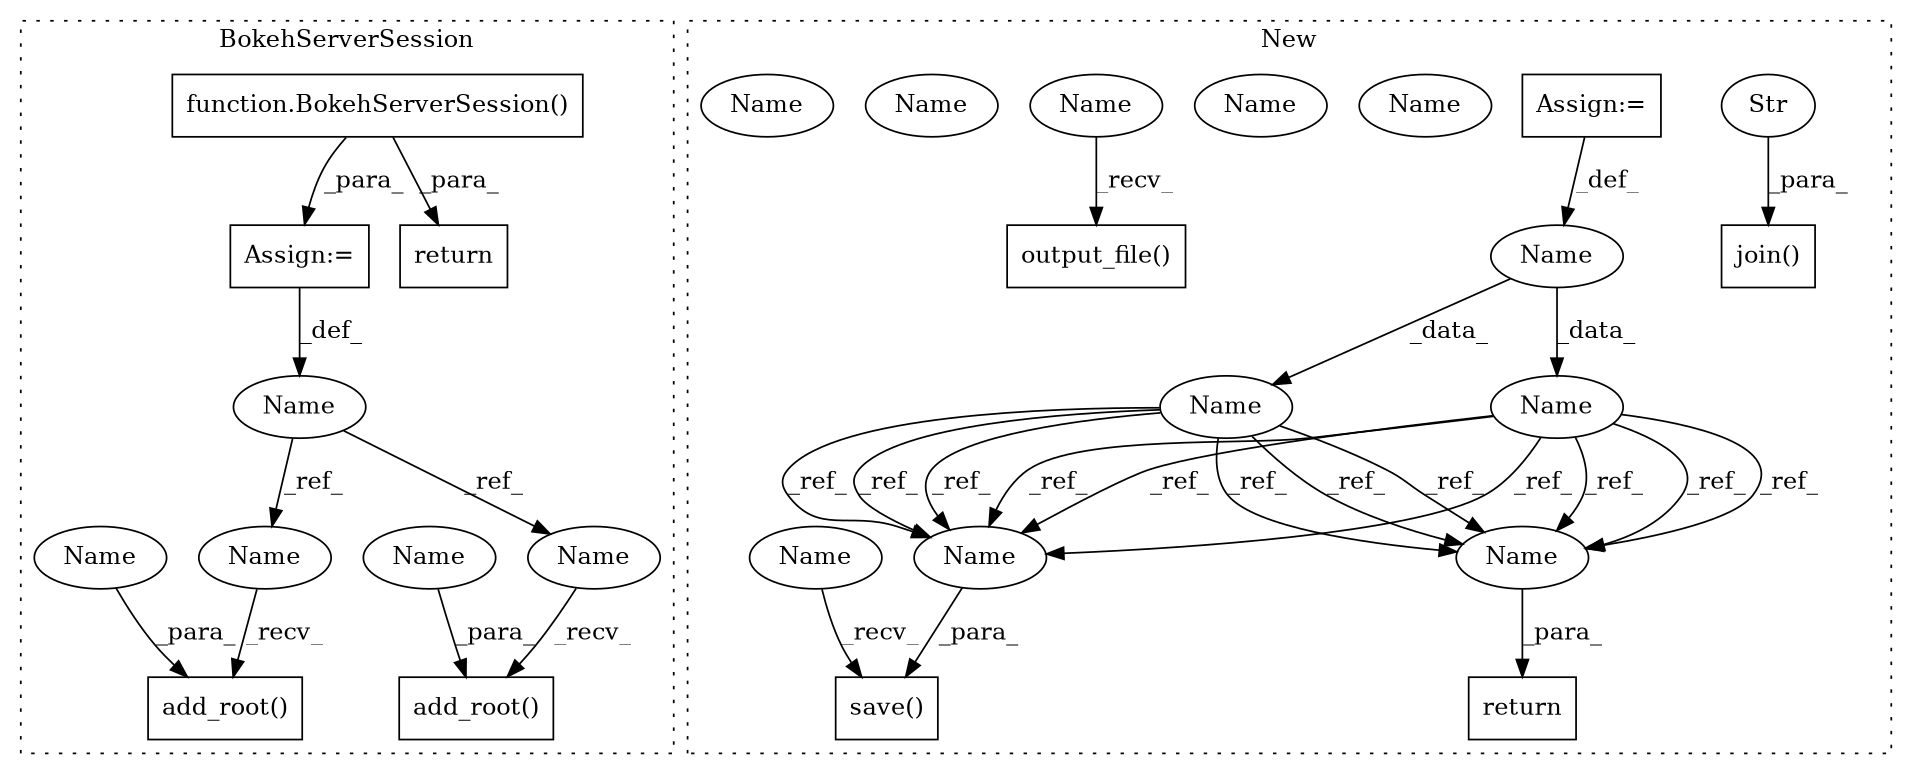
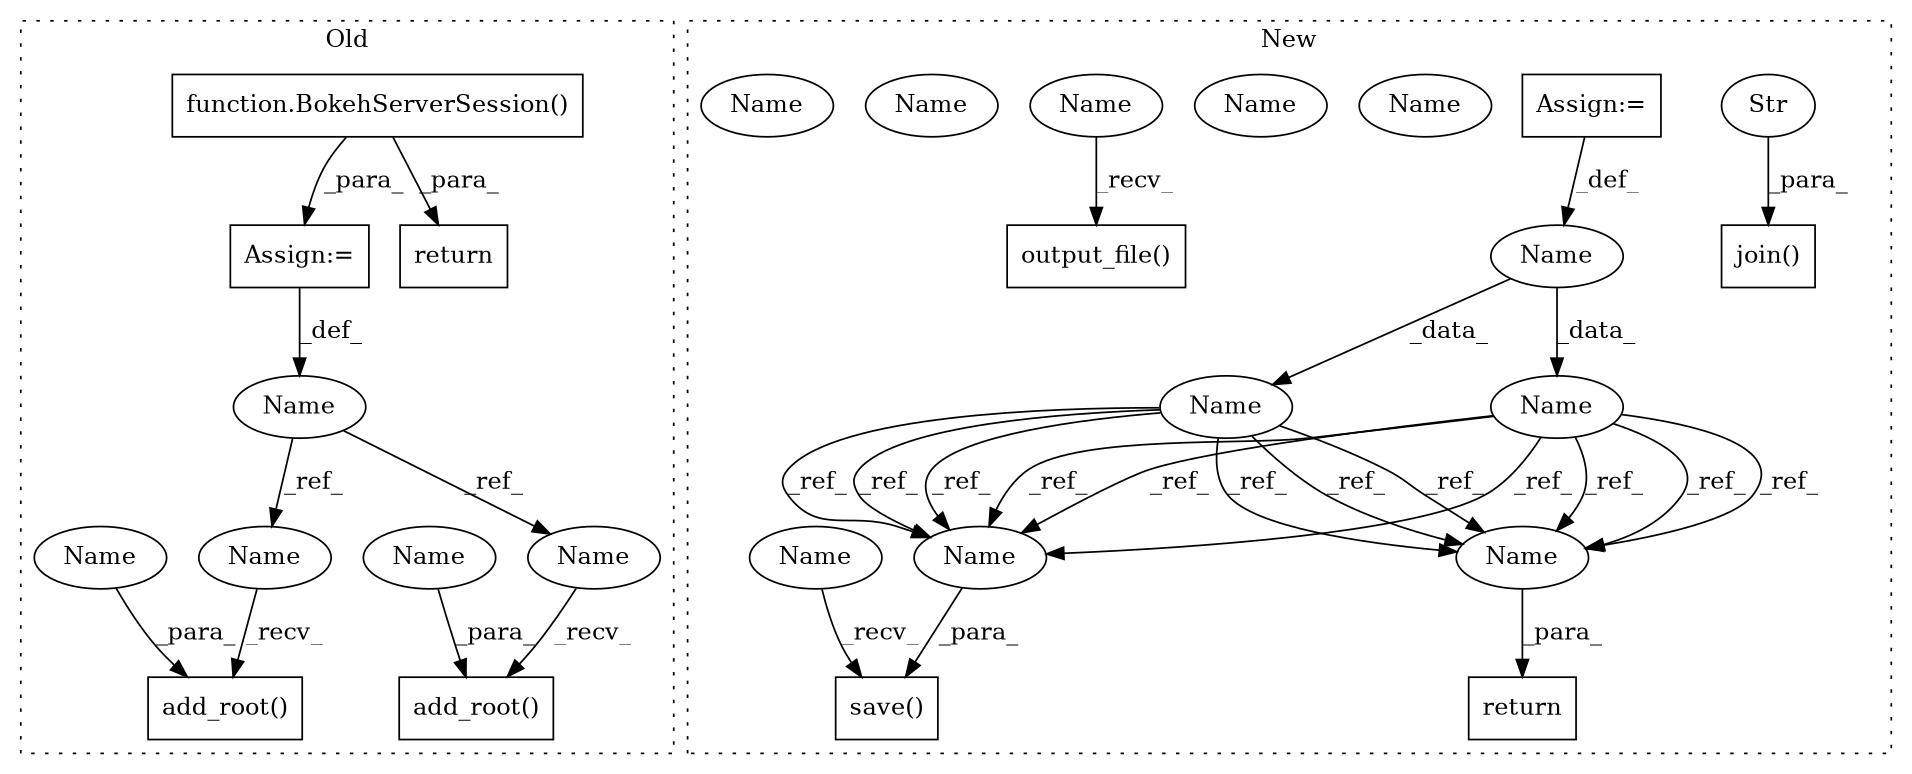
(347, 41) -> (347, 41)
